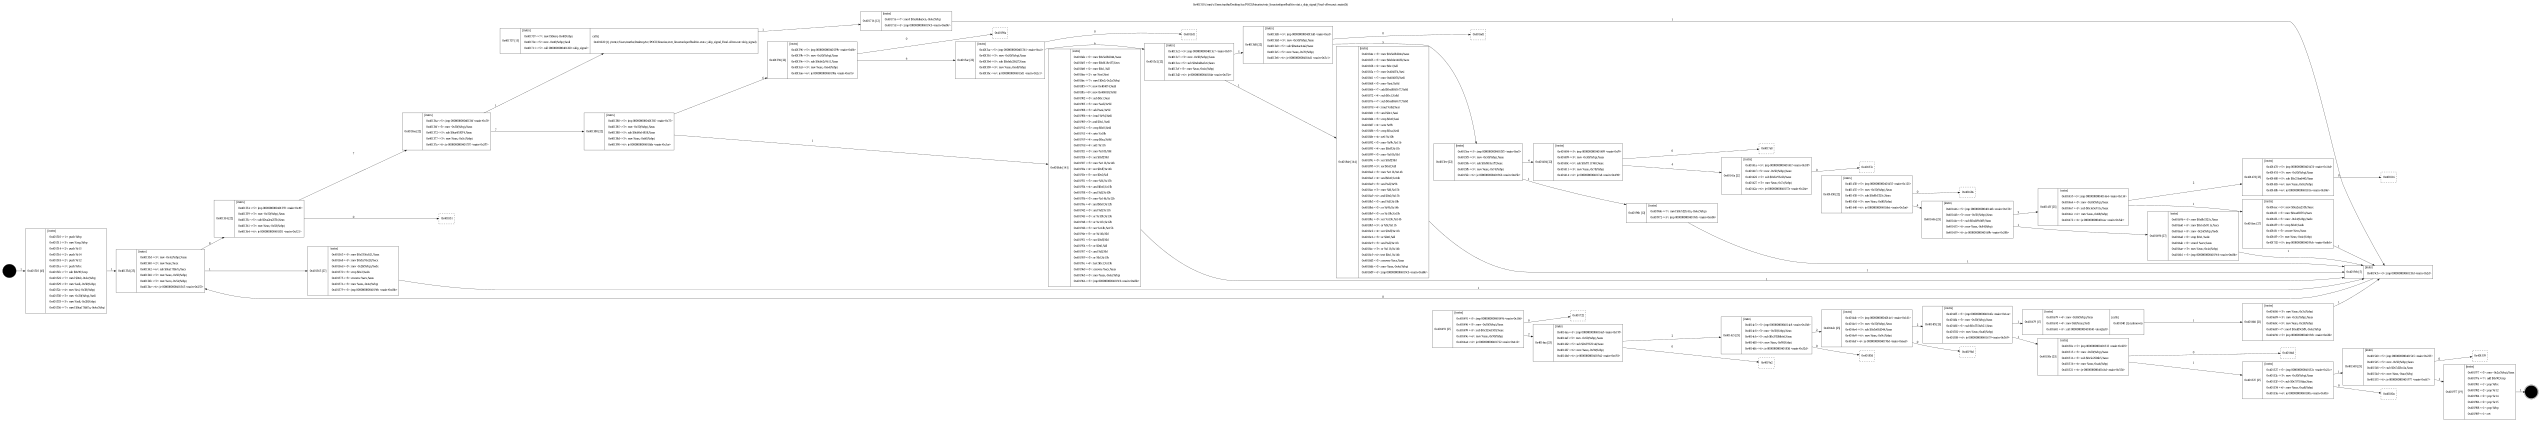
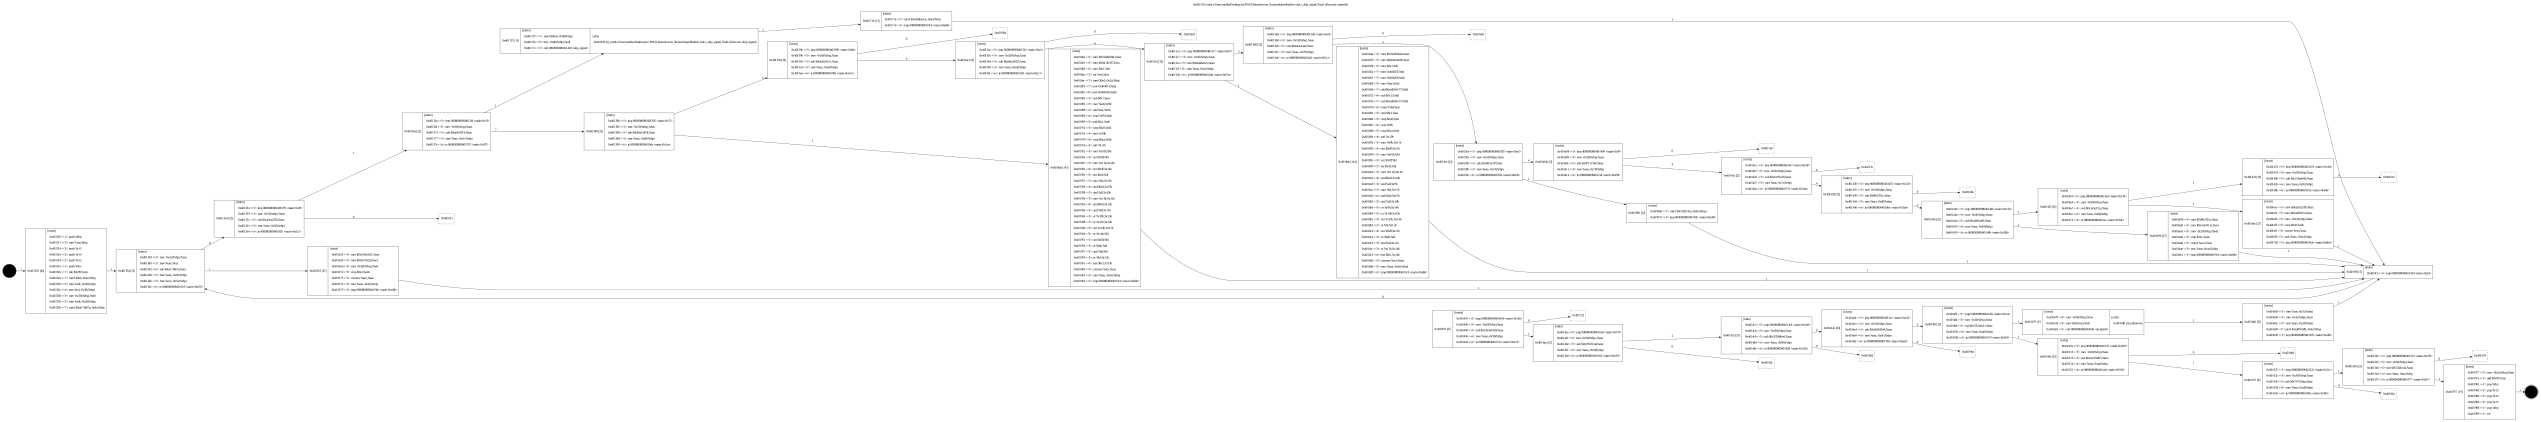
none -> (1815, 185)
